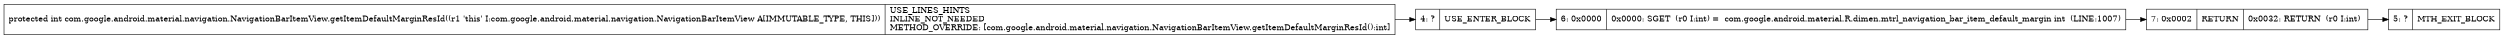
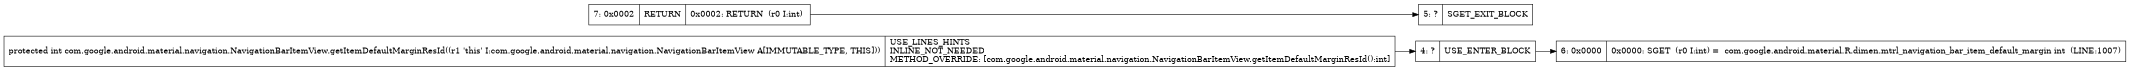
(2306, 19) -> (748, 14)
(2456, 19) -> (1488, 14)
(2133, 20) -> none
